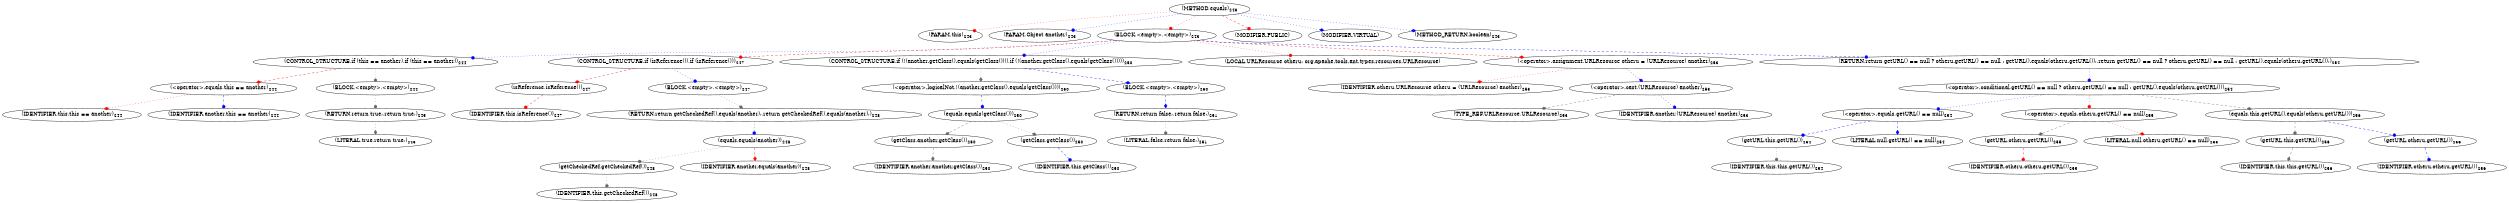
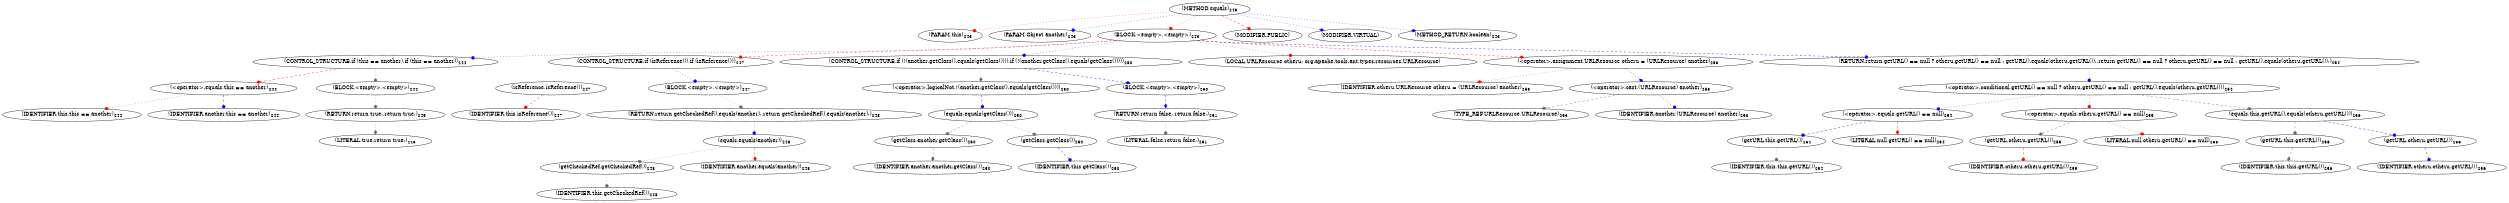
(607, 75) -> none
(1898, 126) -> (1898, 126)
